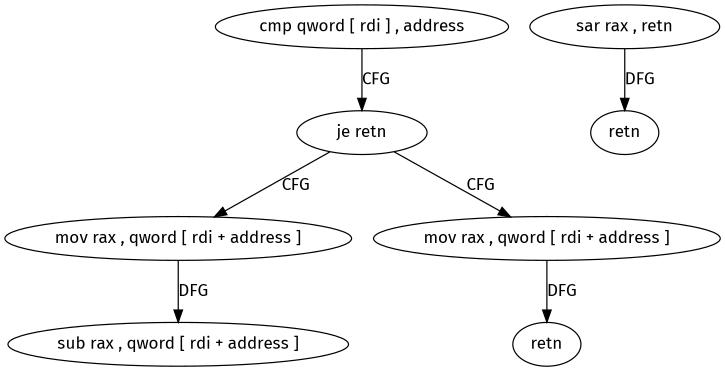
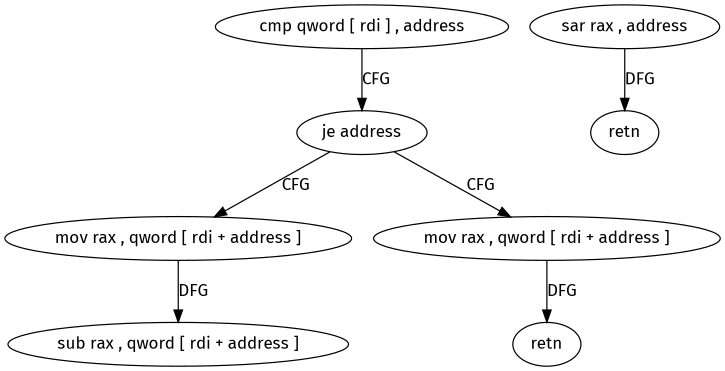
(625, 27) -> (625, 27)
(362, 133) -> (362, 133)
